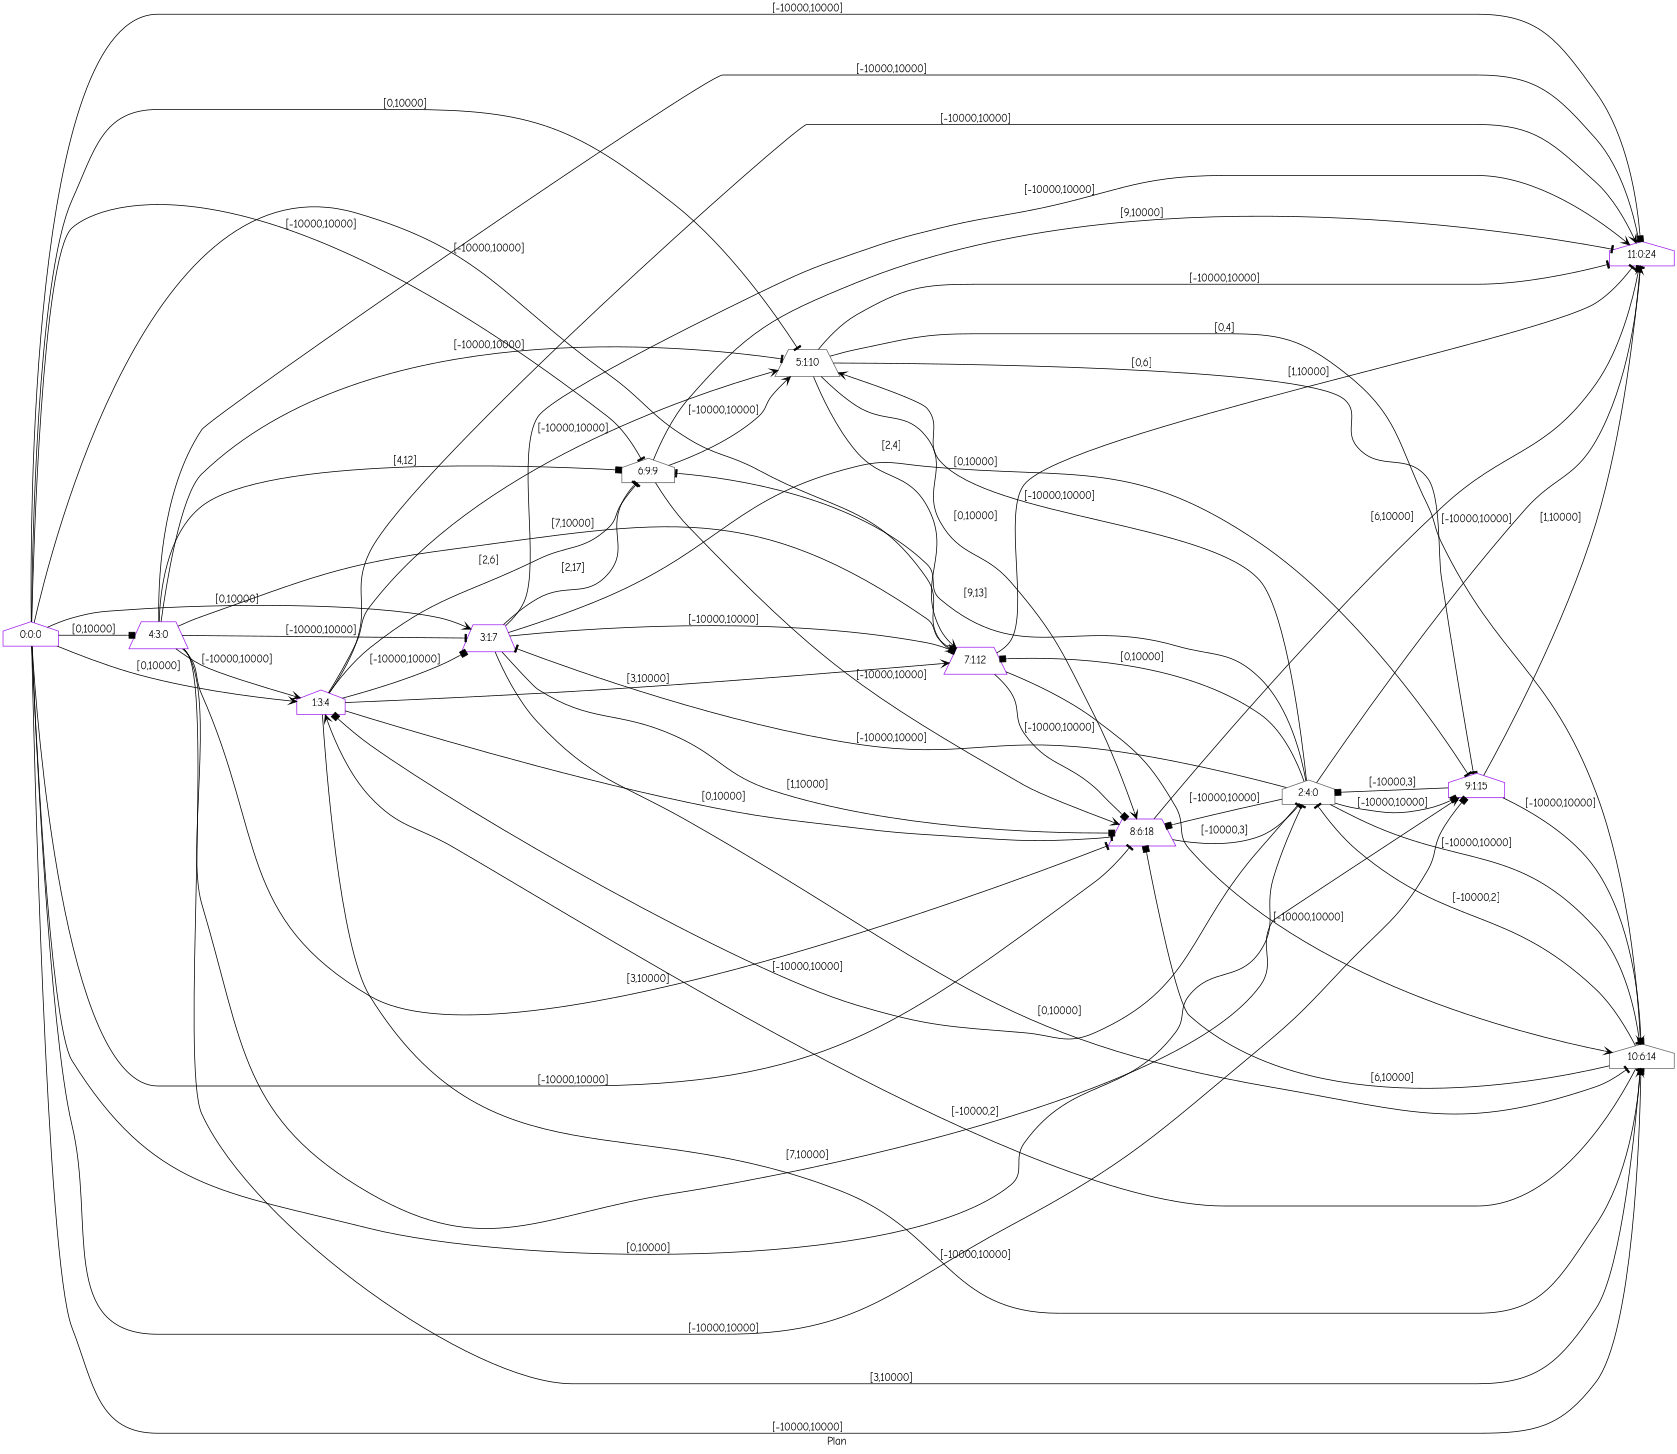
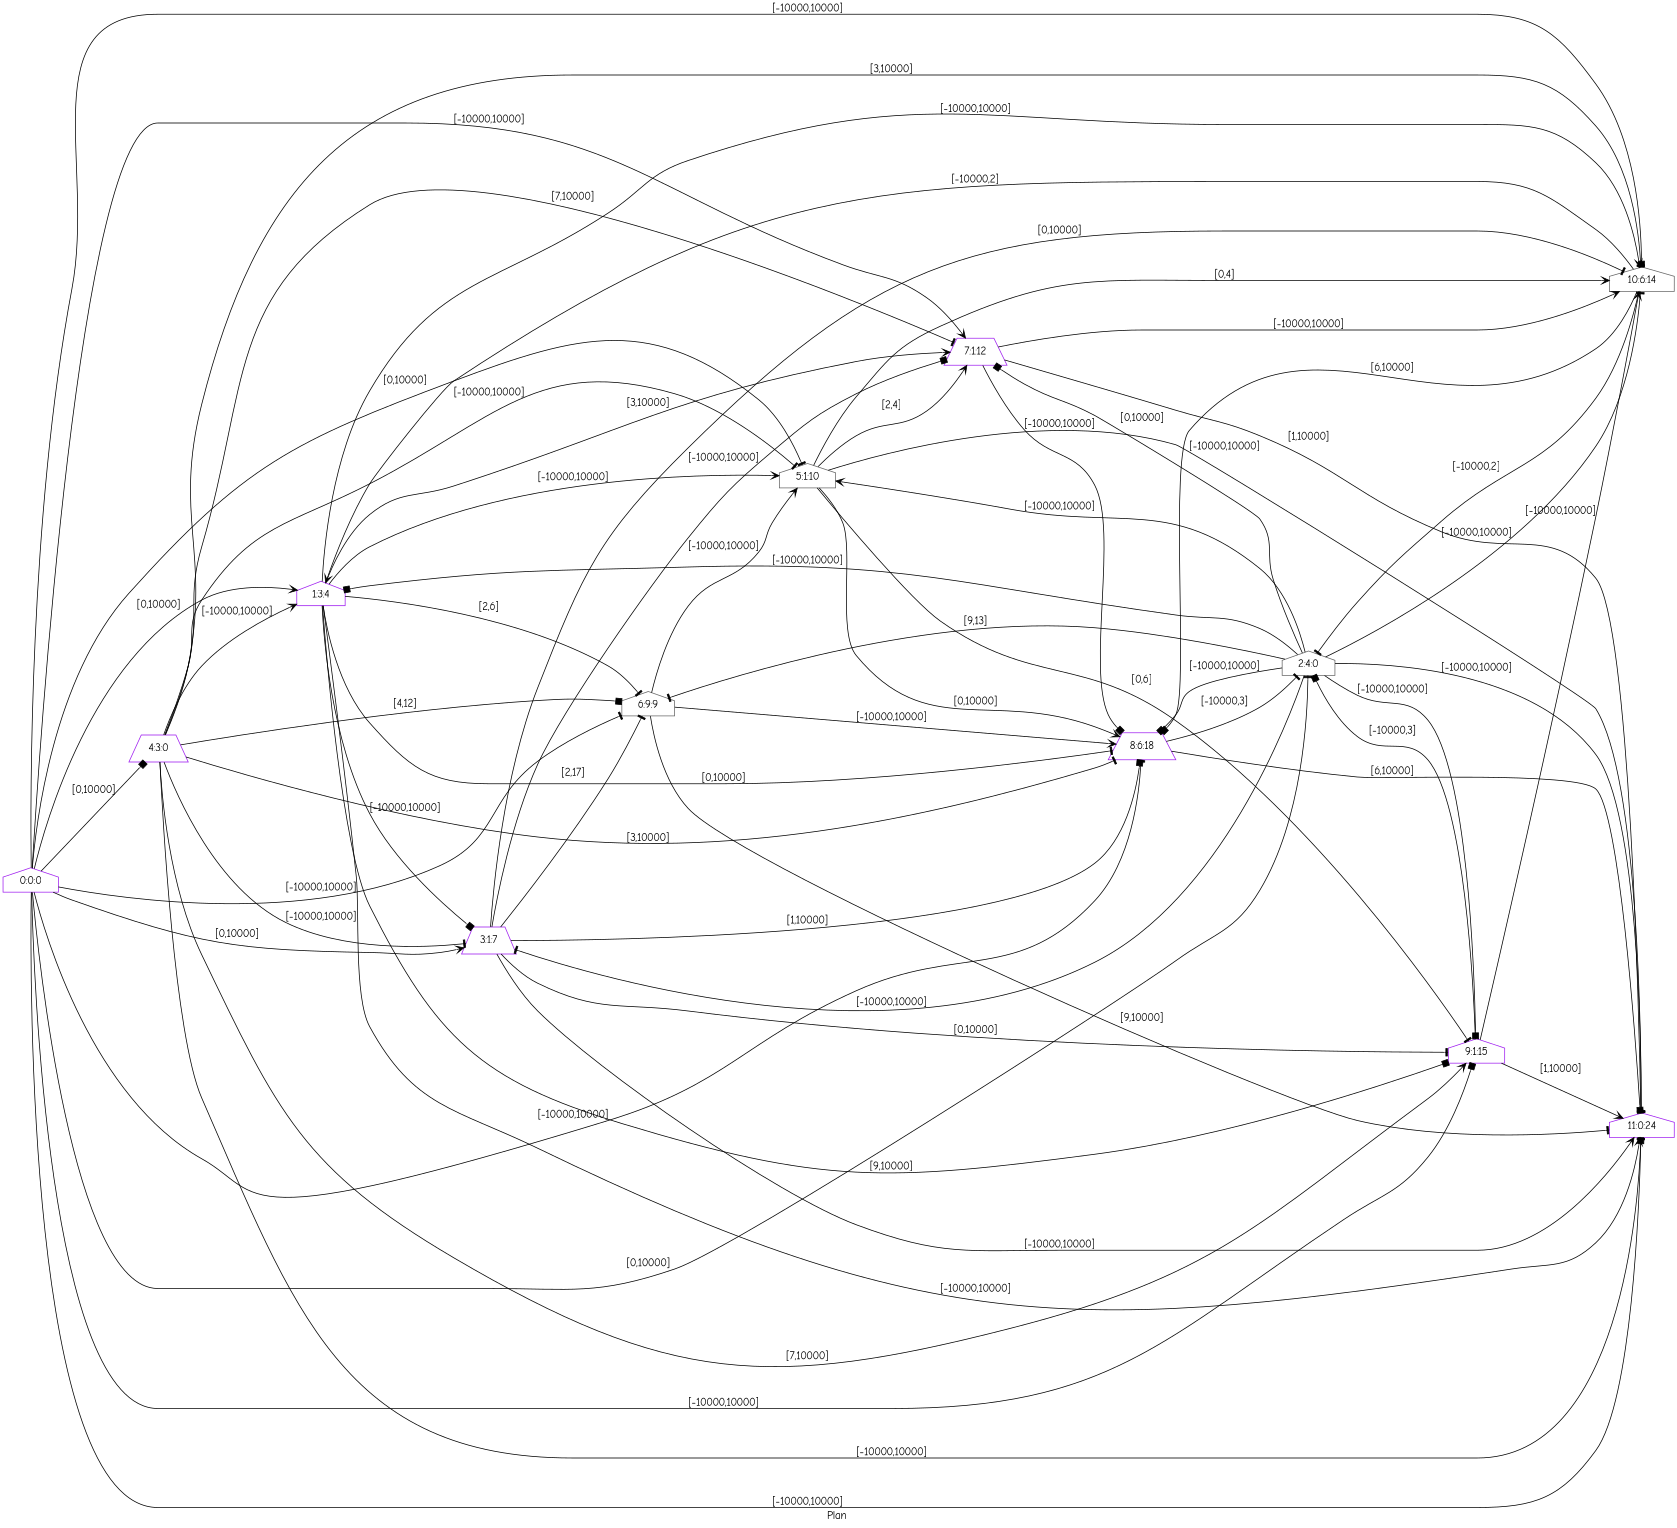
(808, 363) -> (808, 477)
(1610, 894) -> (1563, 670)
none -> (676, 1139)
